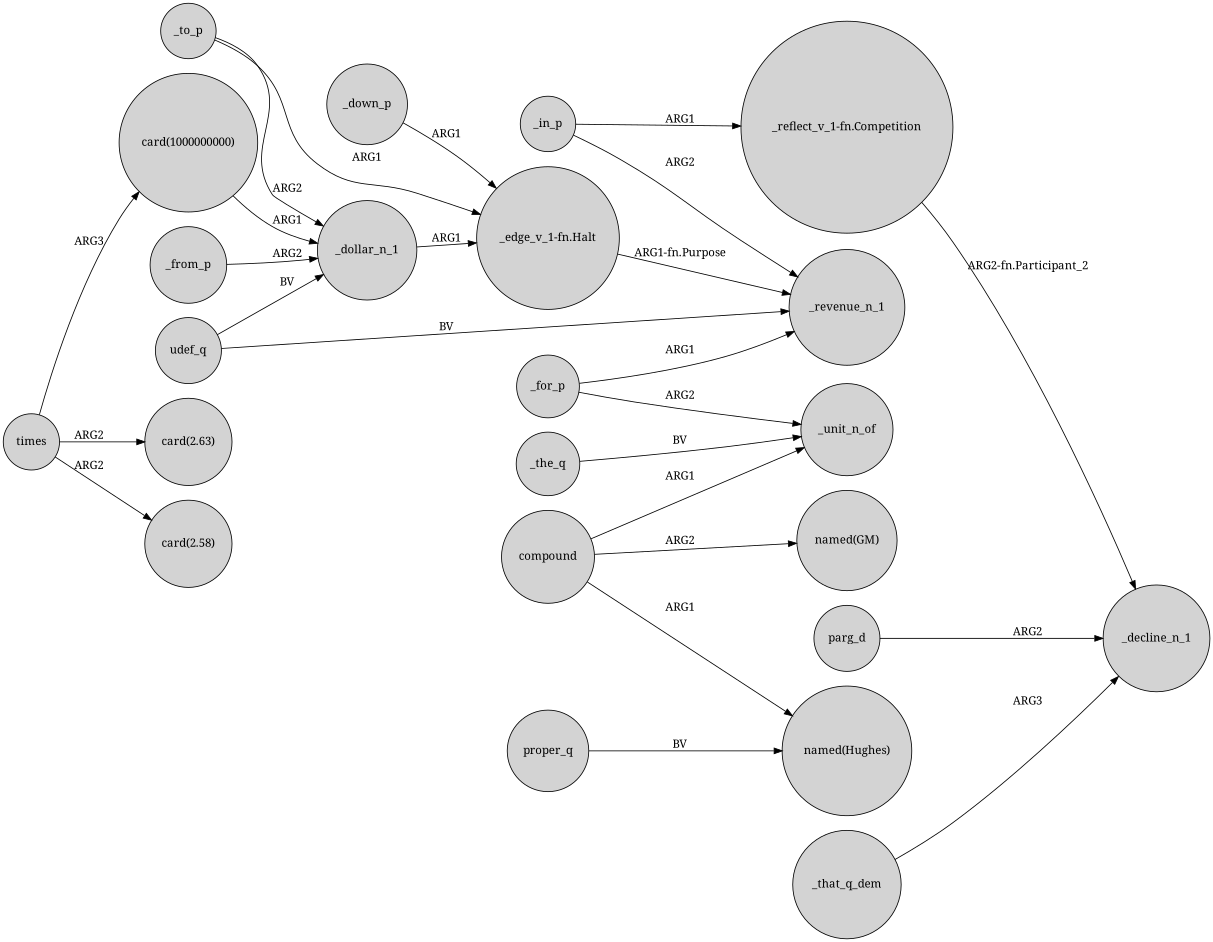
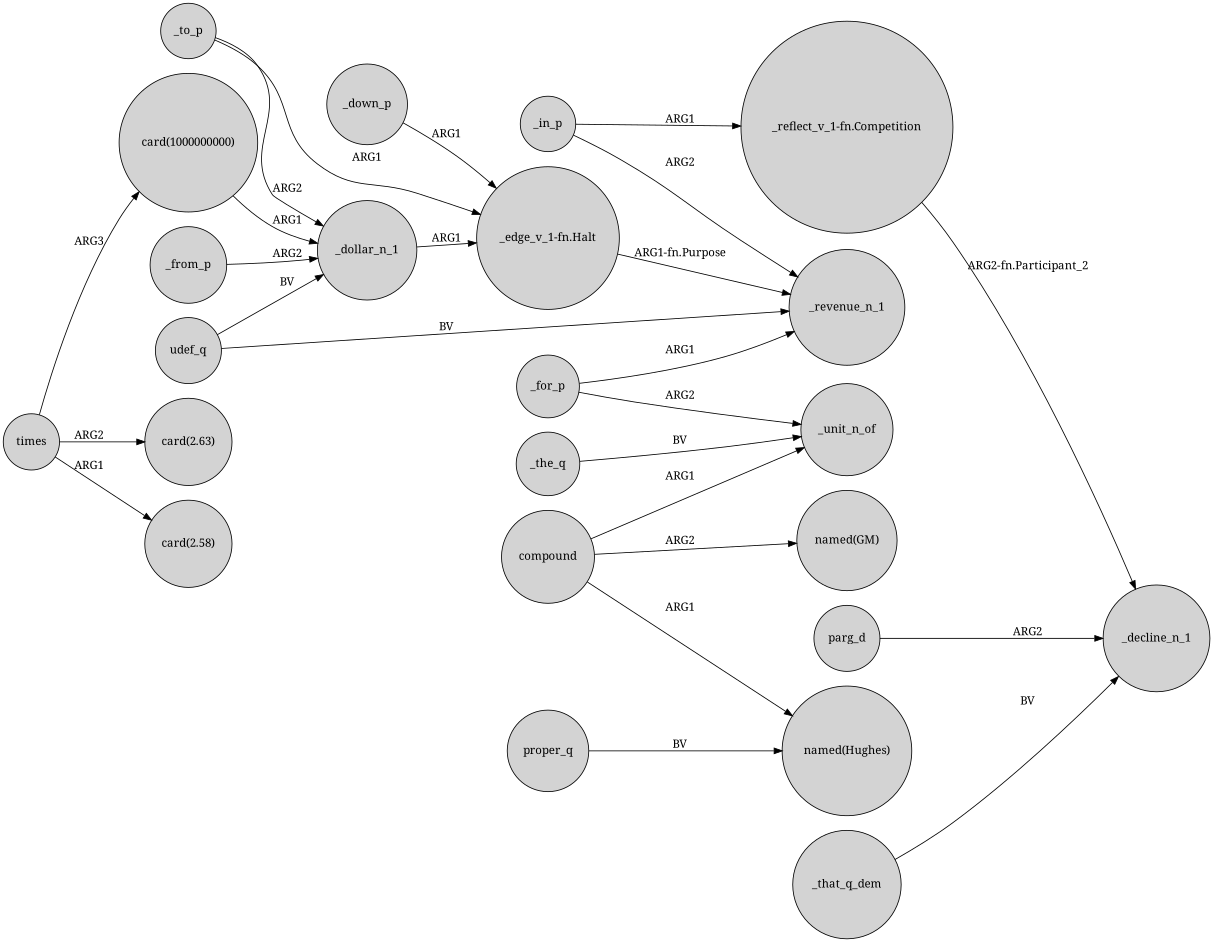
(89, 466) -> (89, 466)
(1028, 702) -> (1028, 702)
